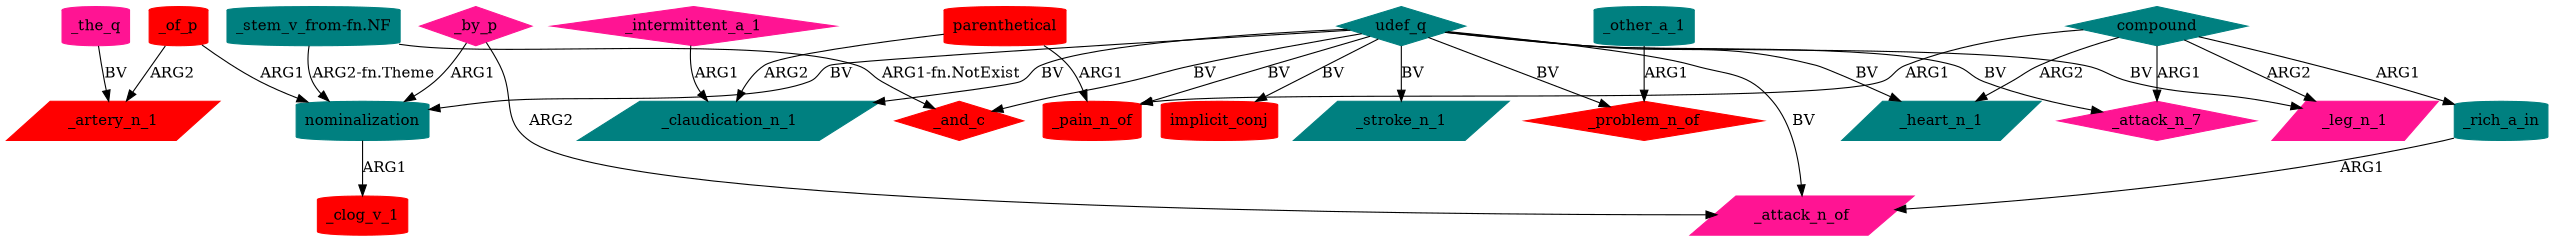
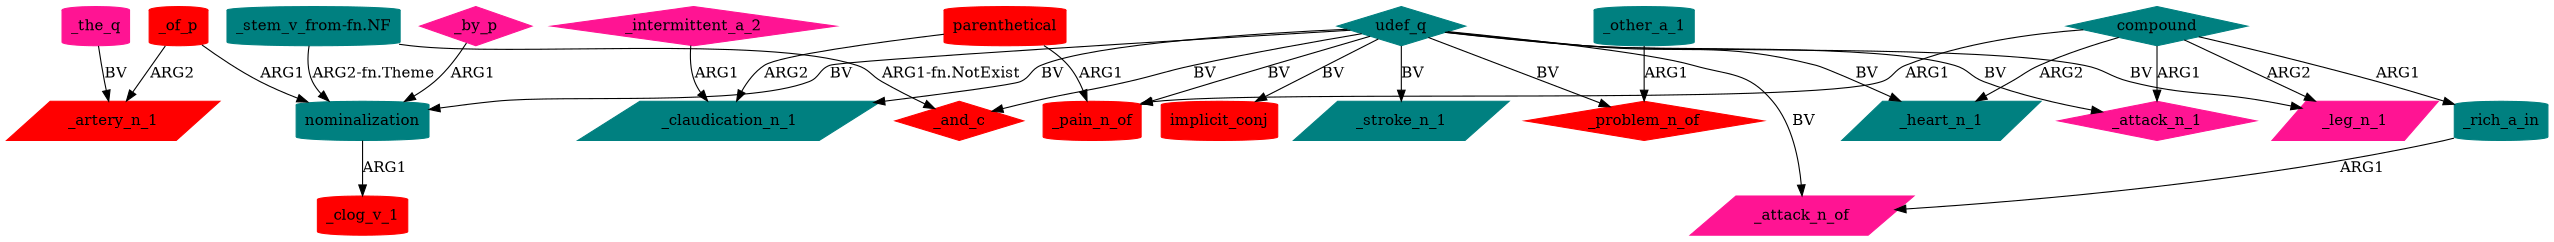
(694, 26) -> (694, 26)
(2157, 121) -> (2157, 121)
(1060, 204) -> none
